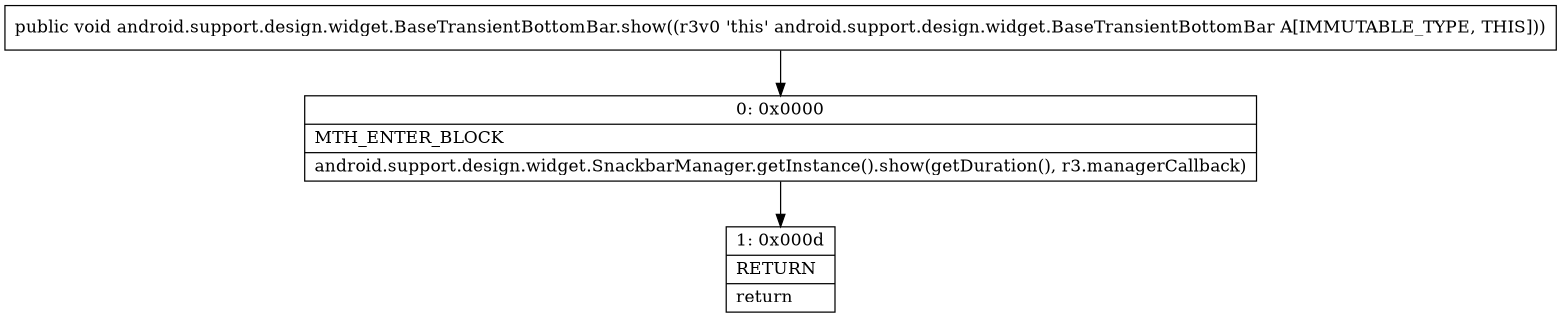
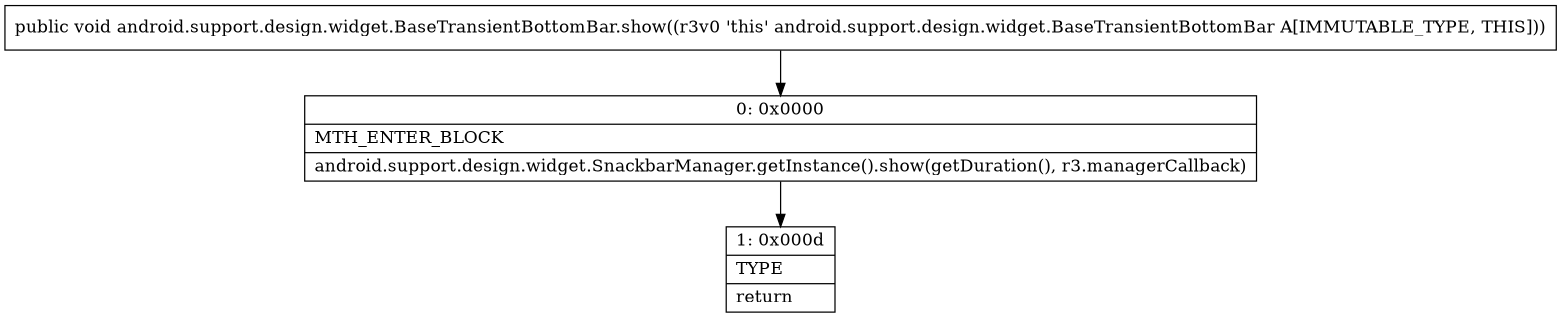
(776, 269) -> (760, 269)
